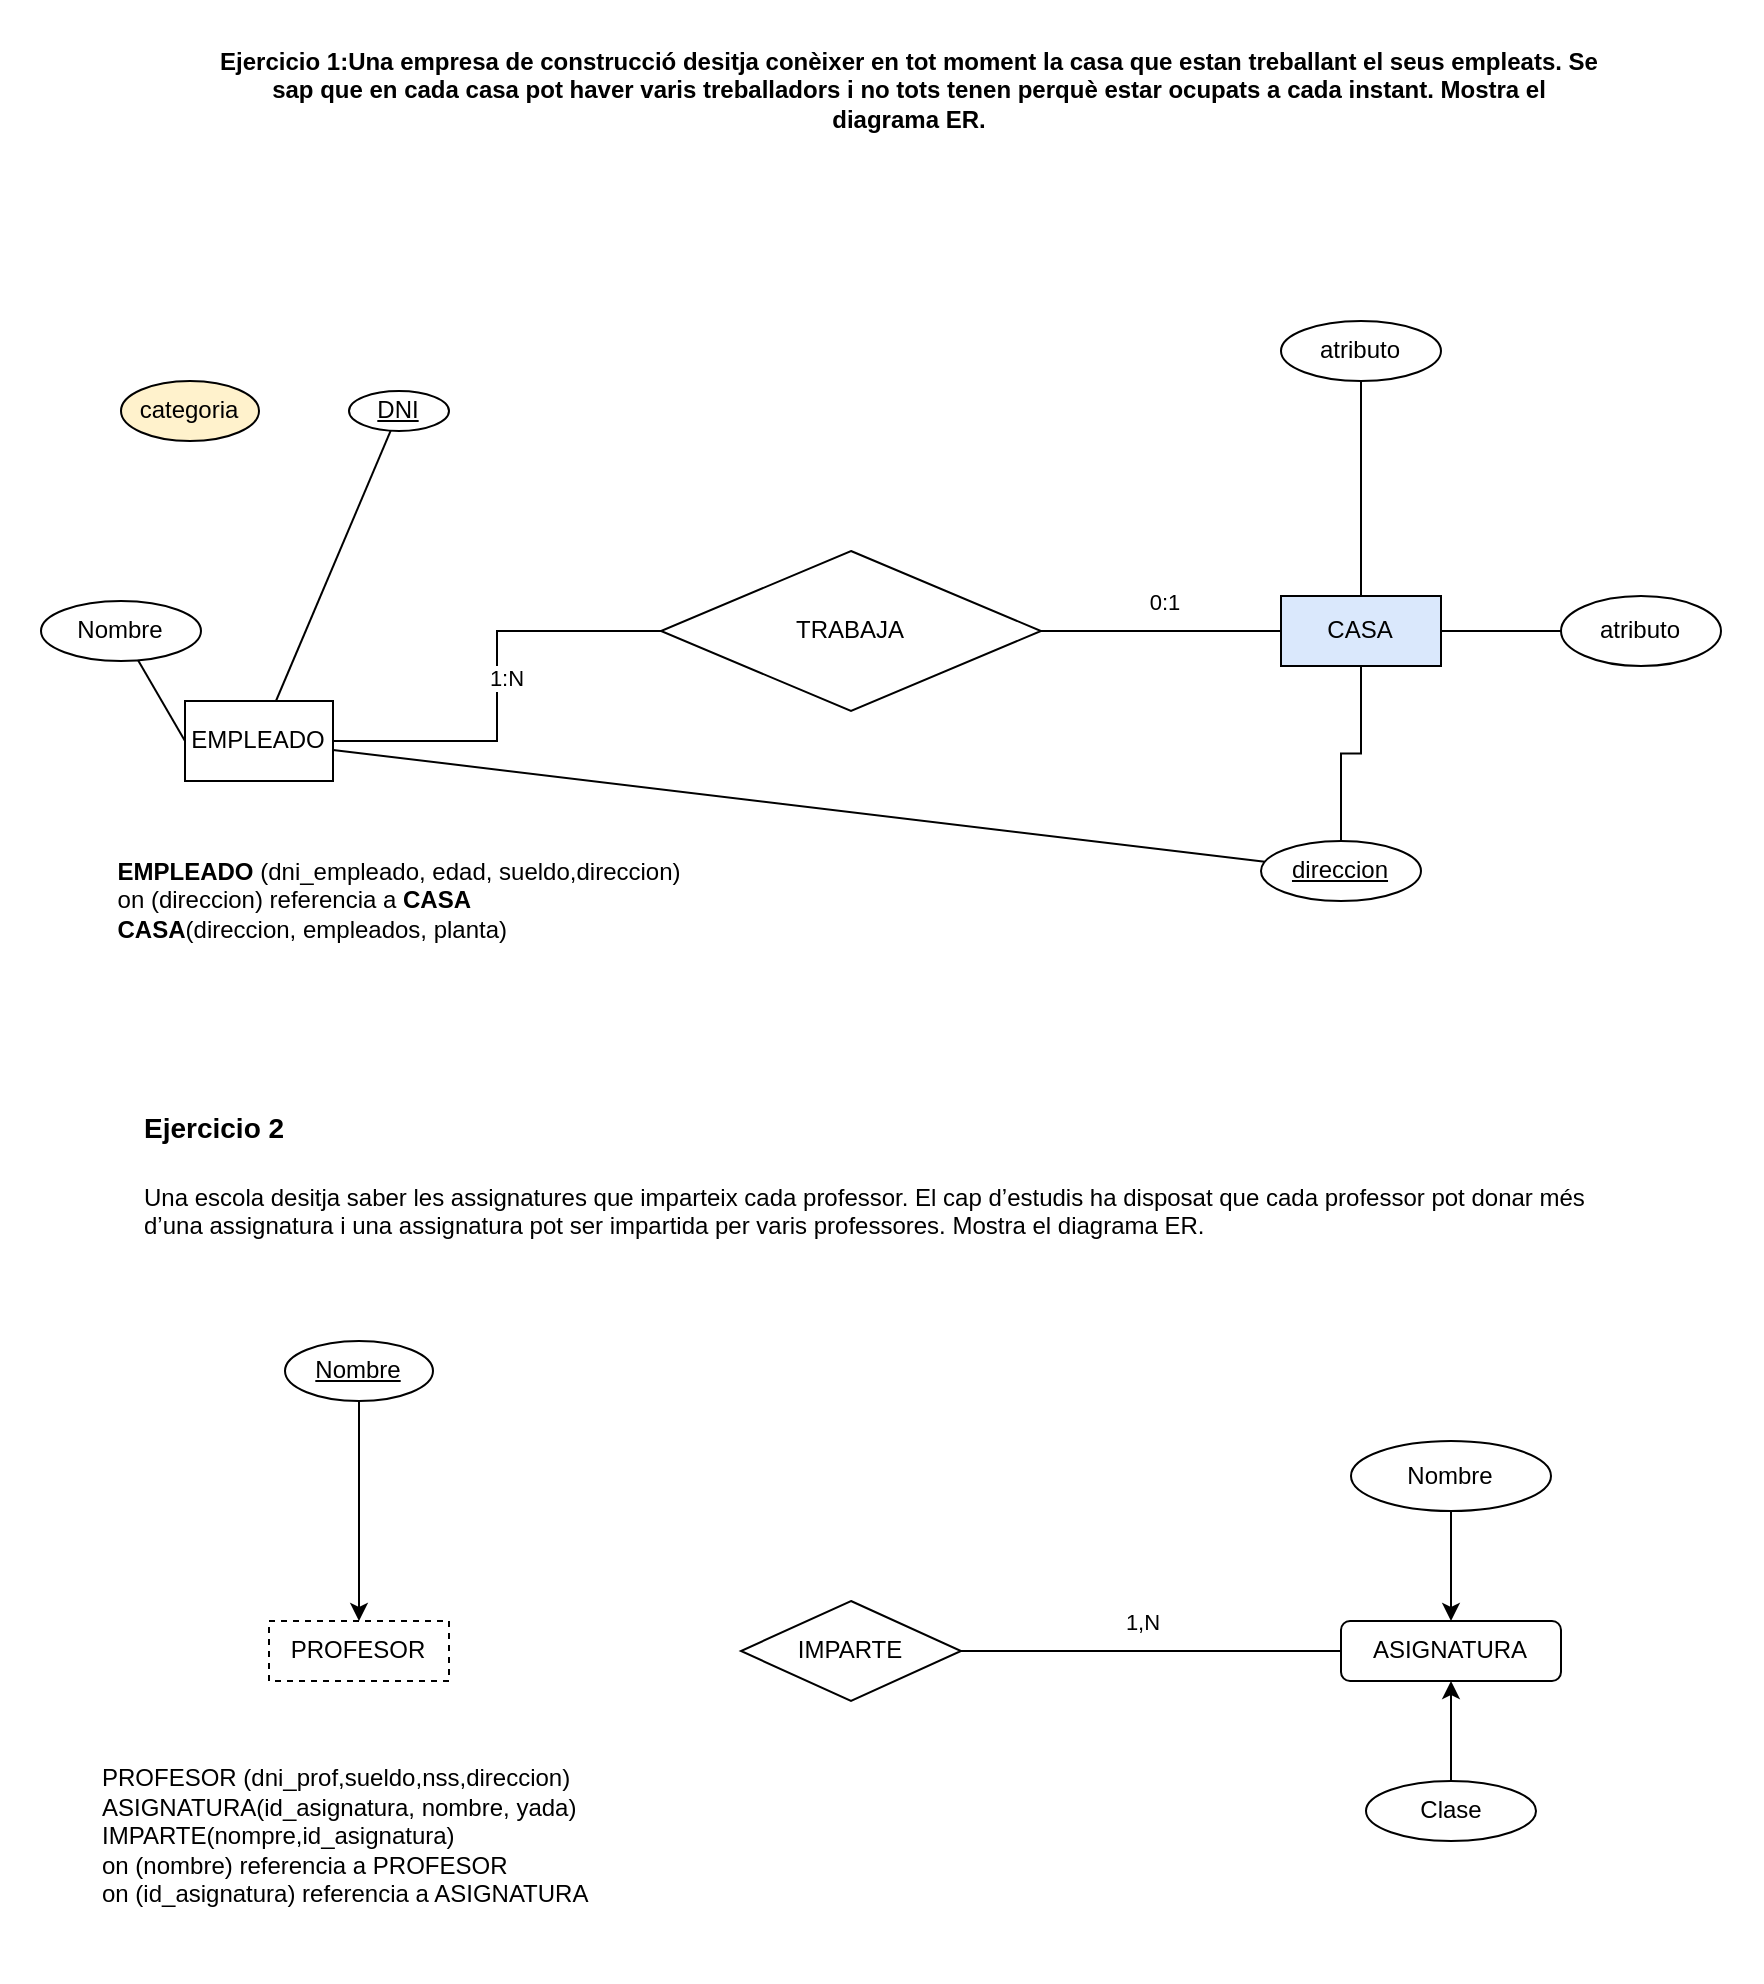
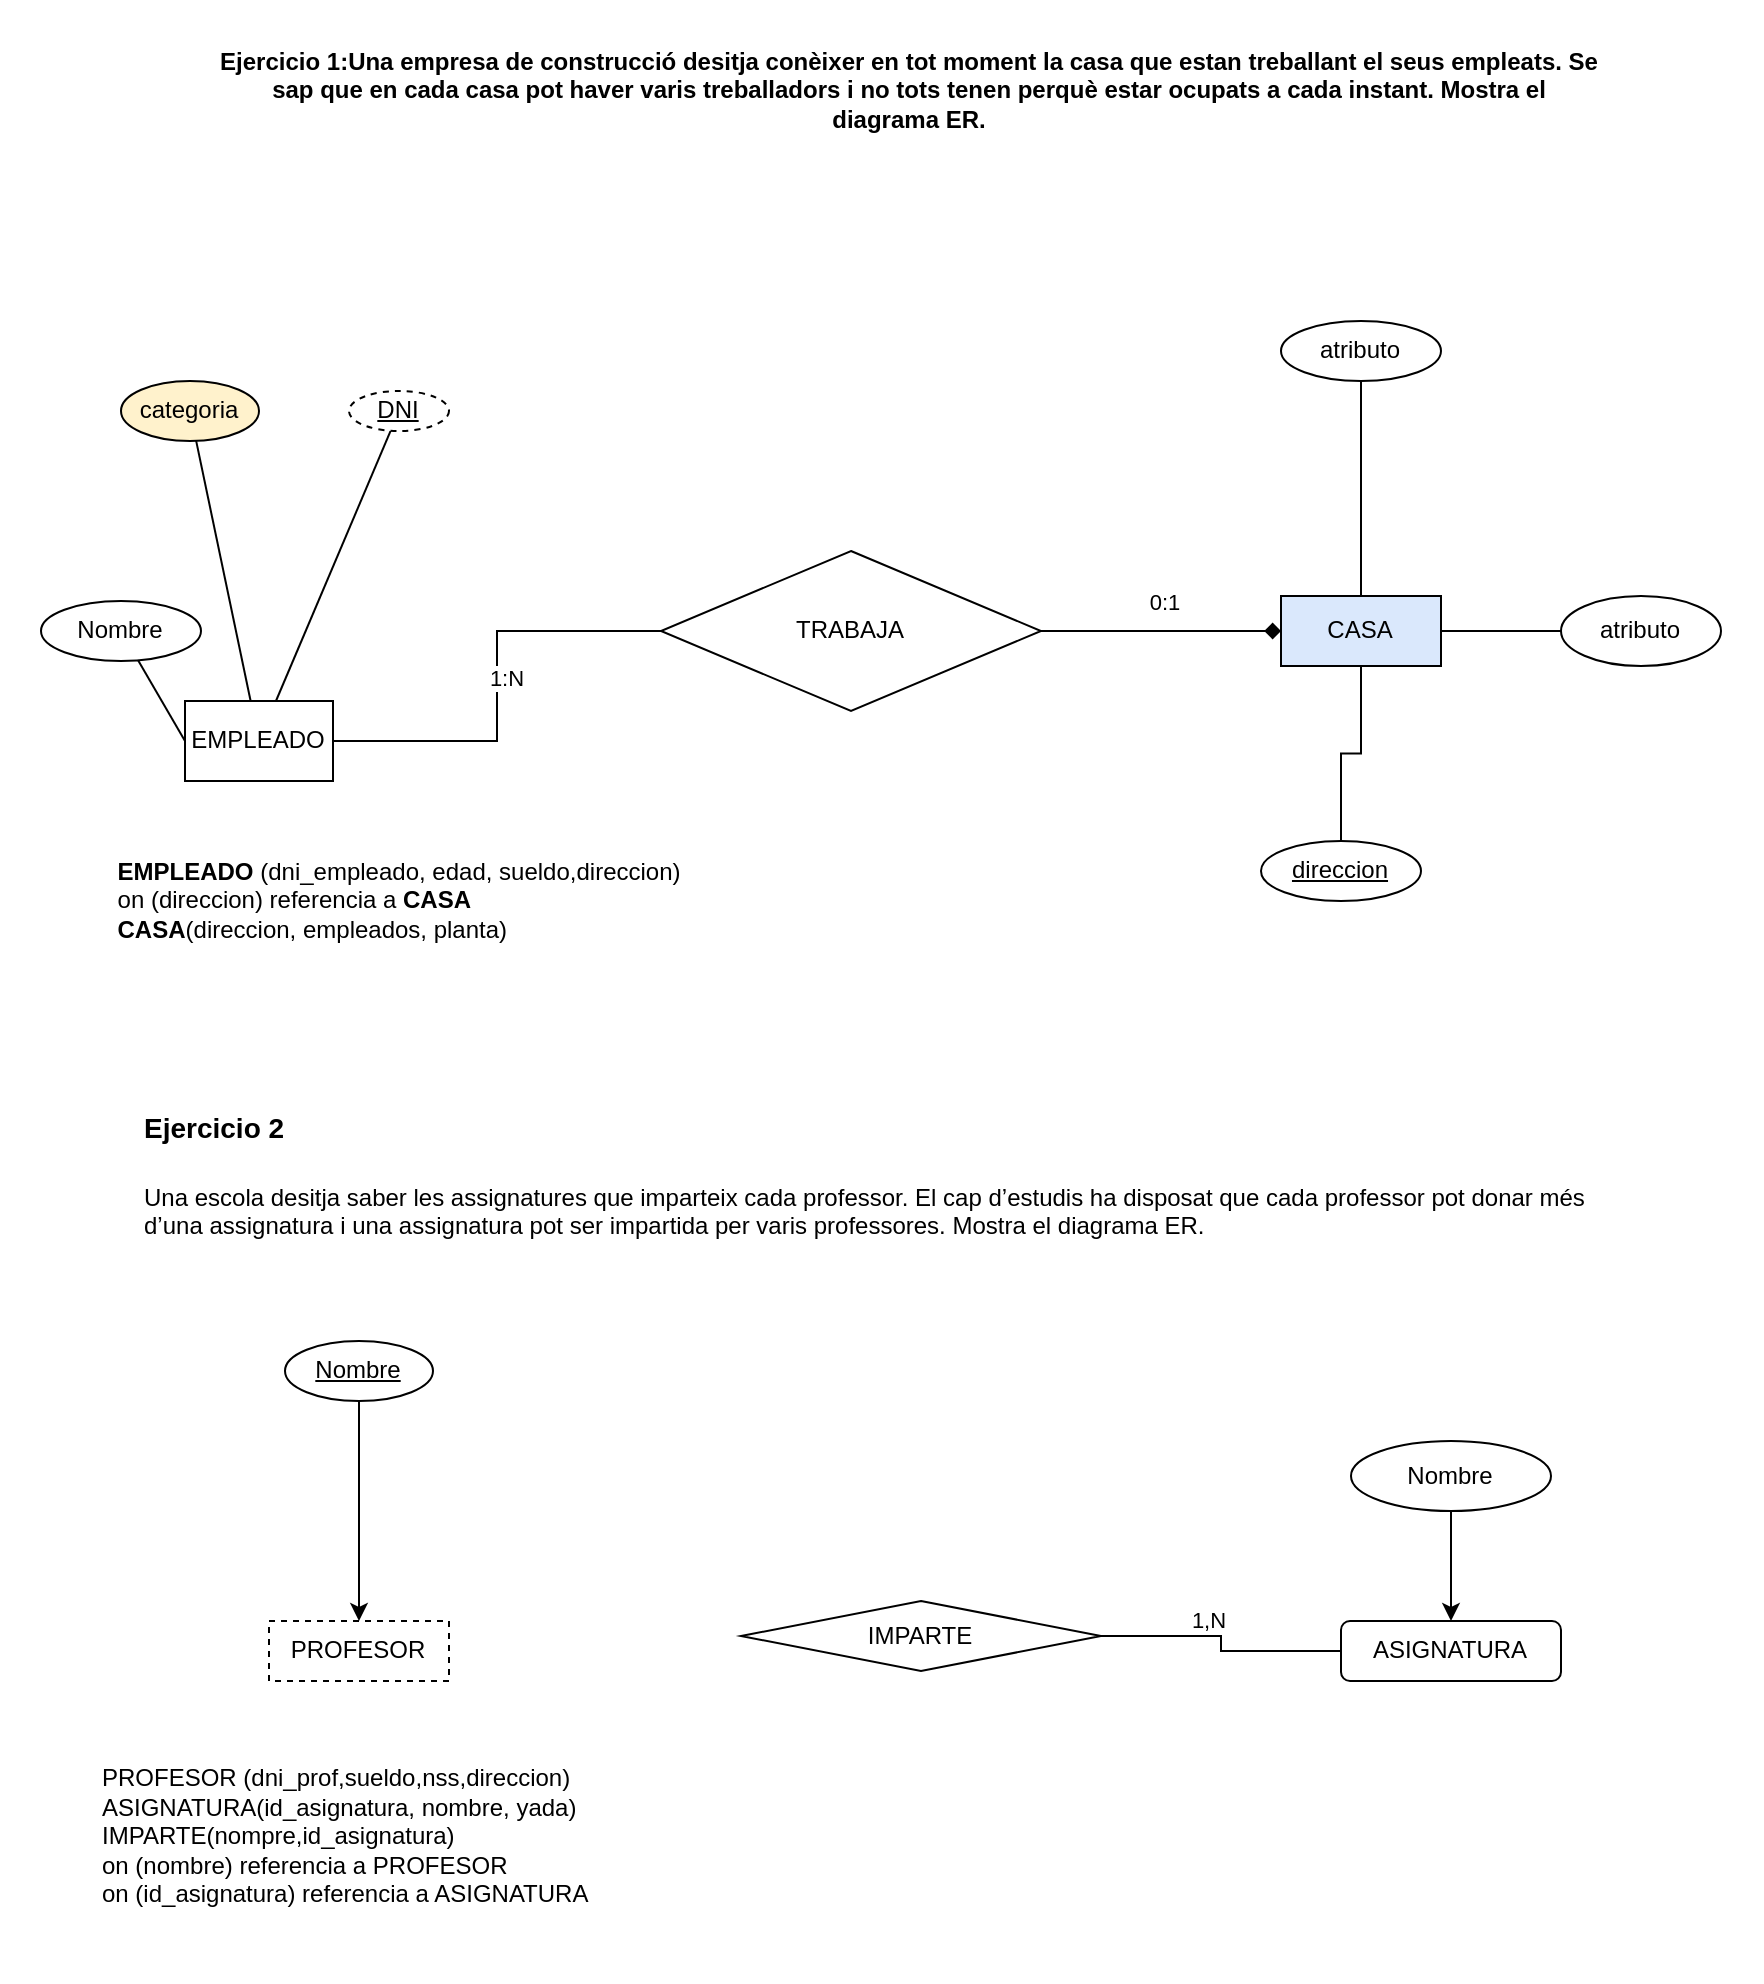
(399, 411) -> (399, 411)
(1272, 631) -> (1265, 631)
(799, 806) -> (223, 571)
(851, 1651) -> (921, 1636)
(1451, 1738) -> none
(1451, 1811) -> none
